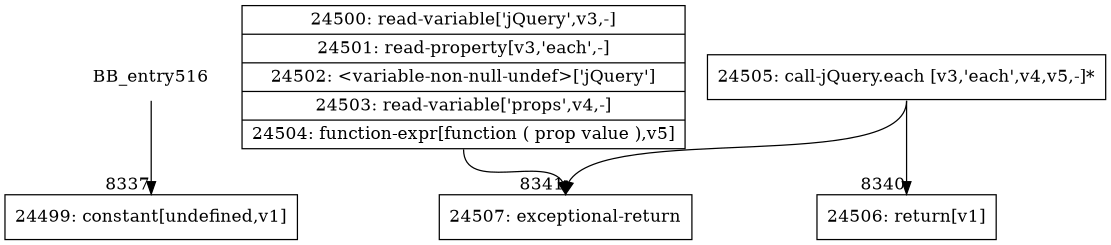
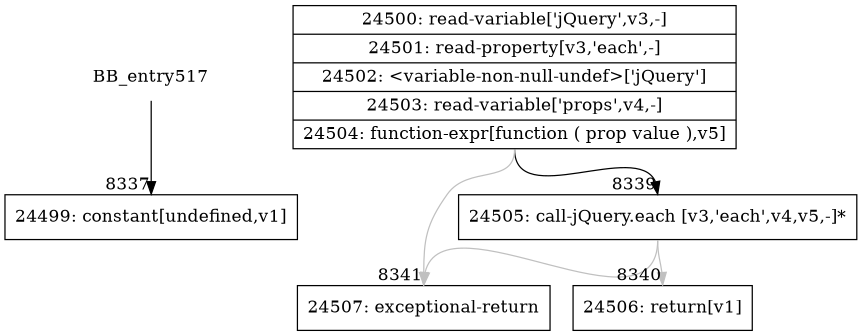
(151, 77) -> (151, 77)
(907, 141) -> (659, 259)
(742, 147) -> (547, 264)
(508, 172) -> (449, 193)
none -> (580, 173)
